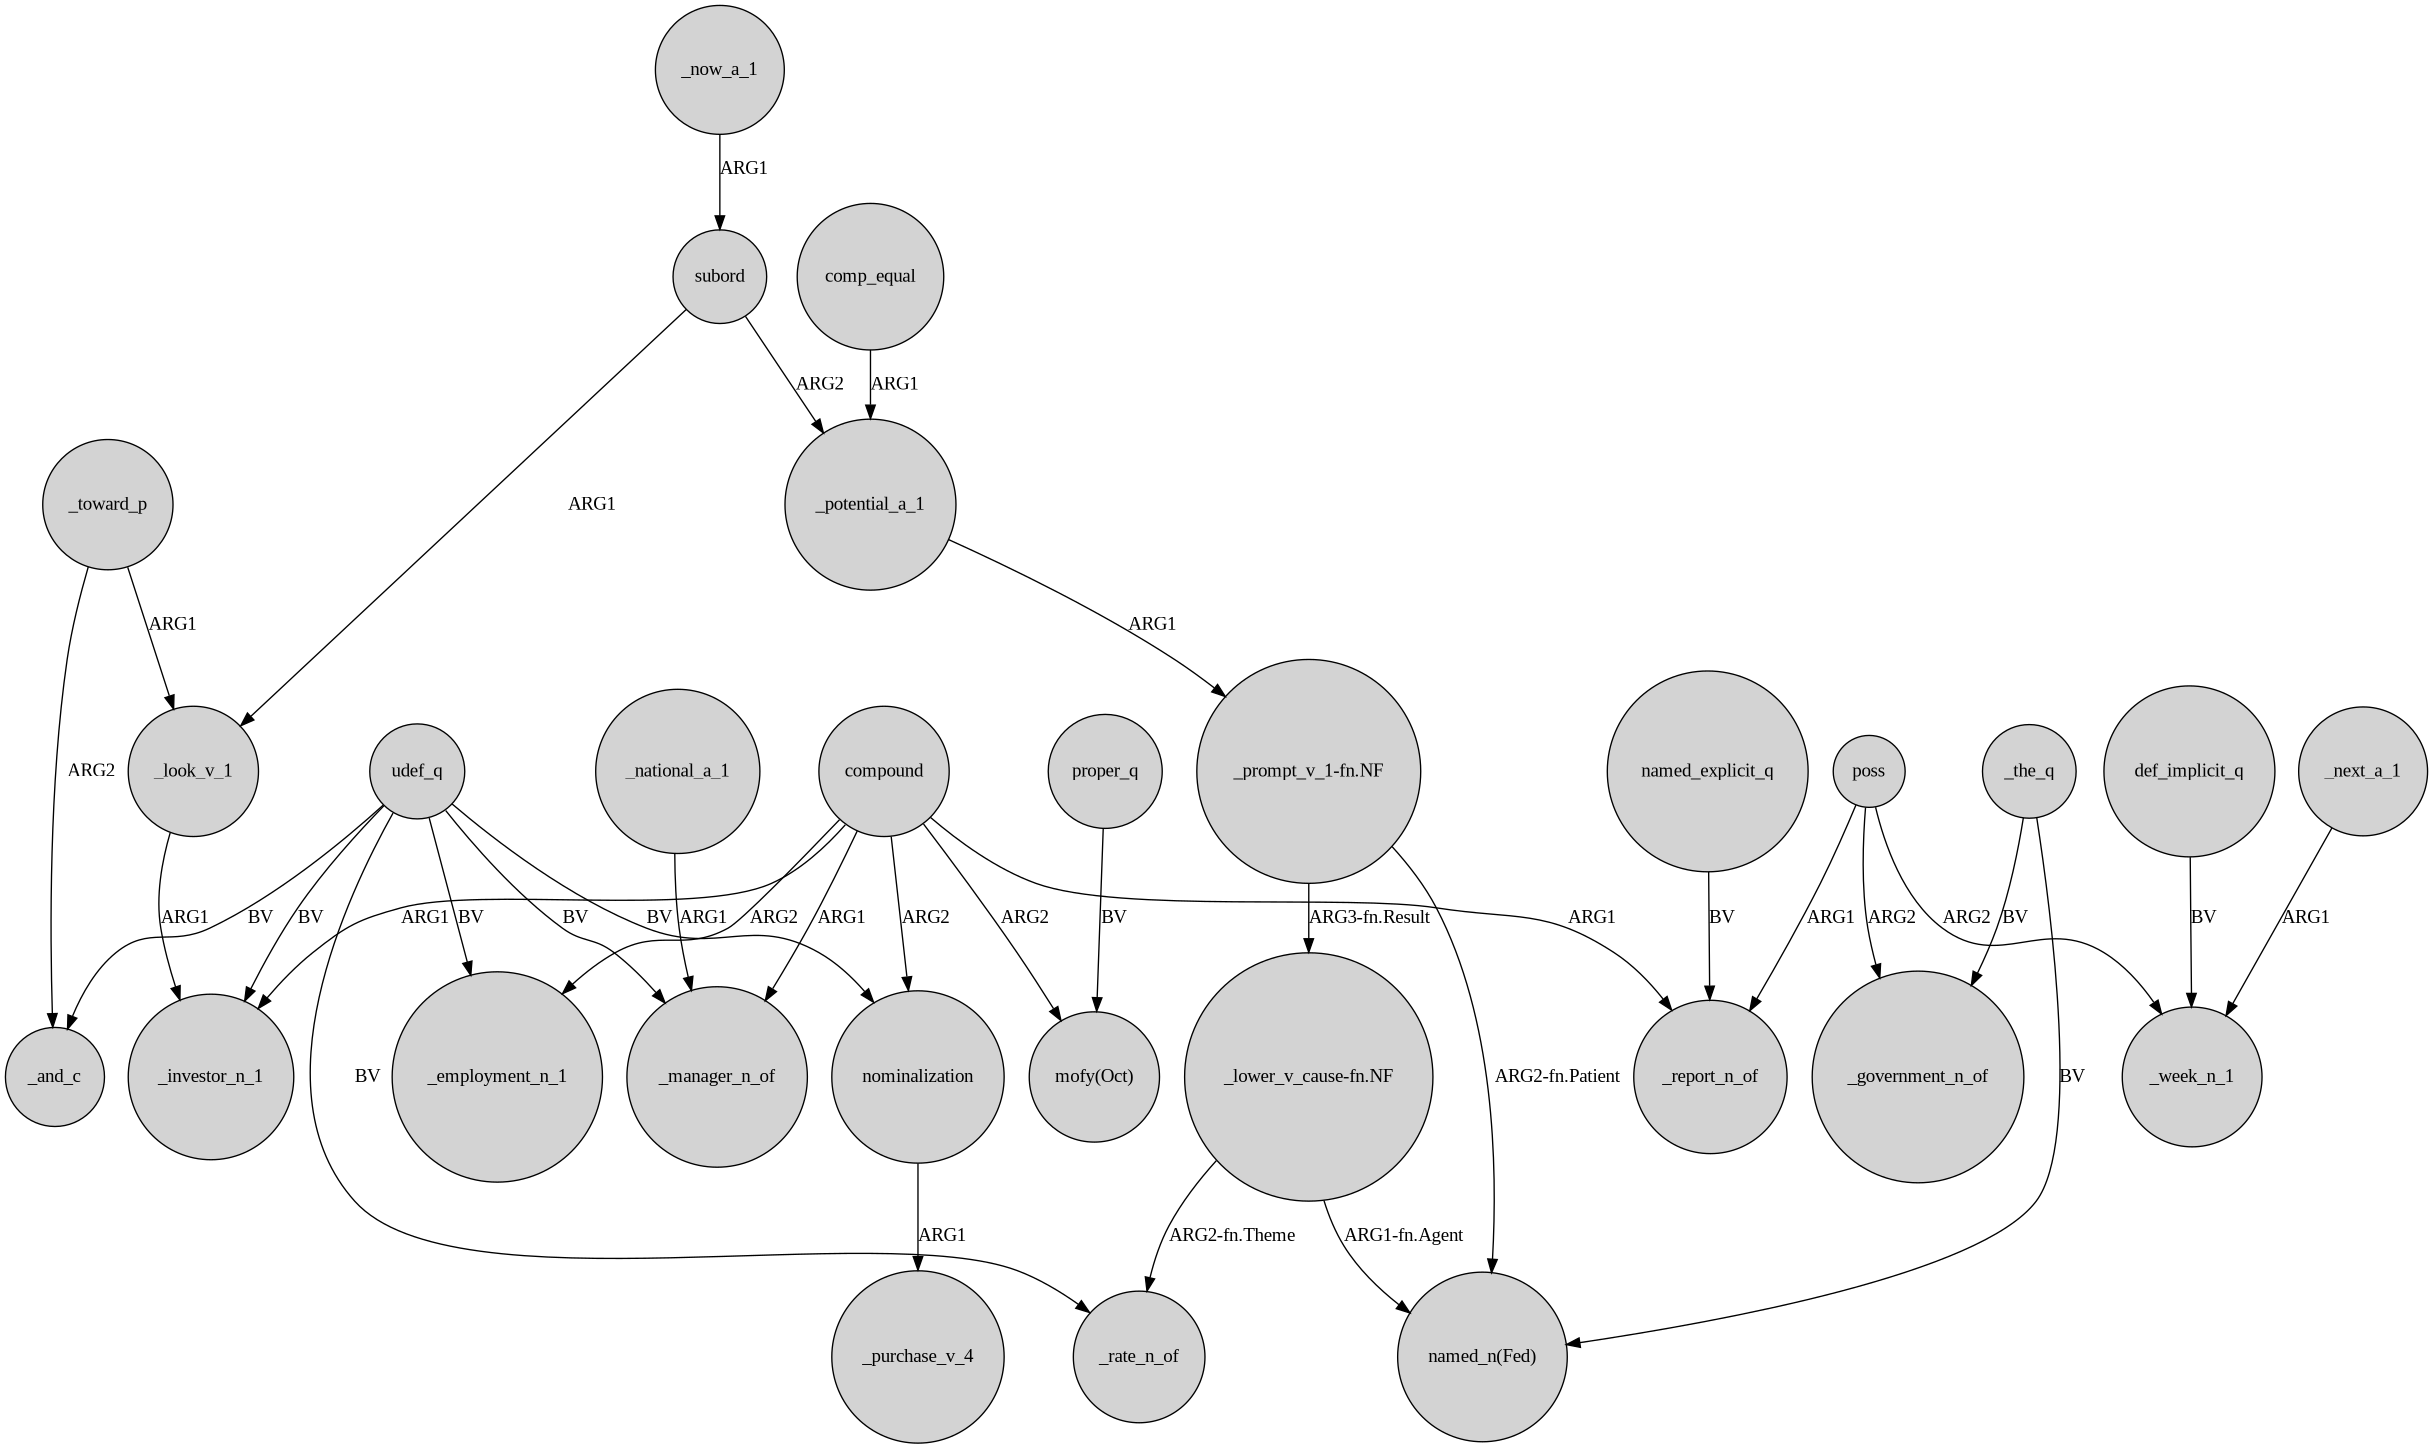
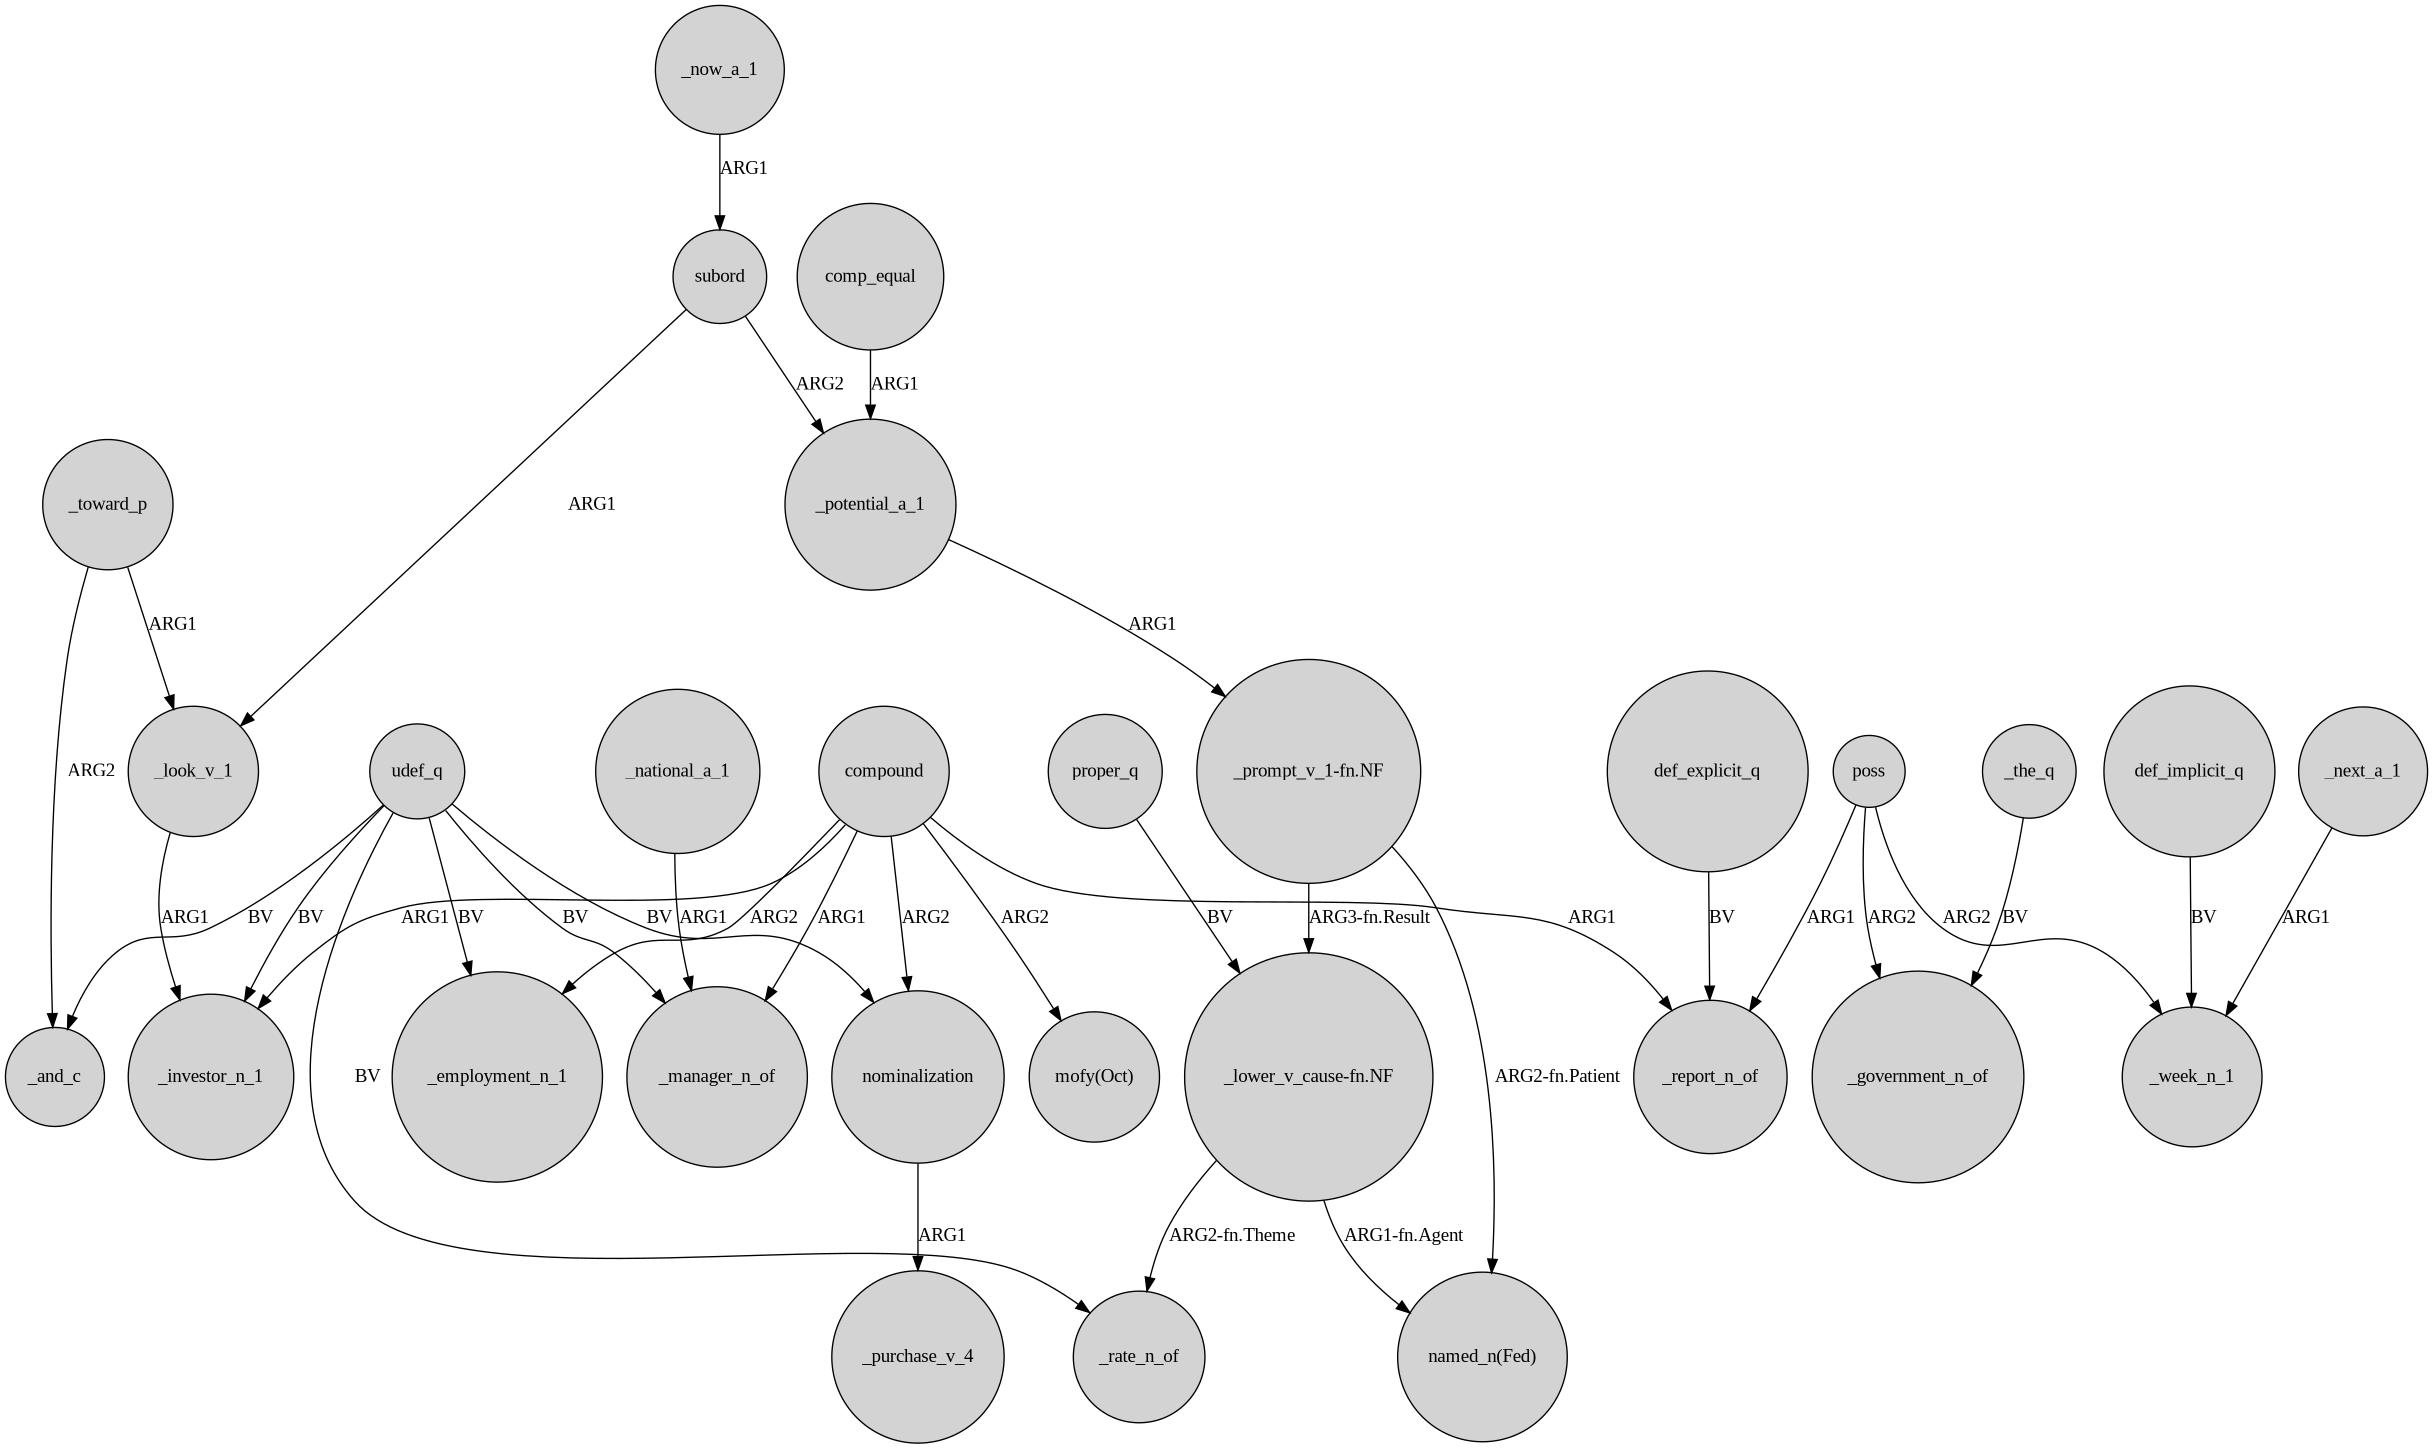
(1708, 771) -> (1708, 771)
(1100, 913) -> (1184, 890)
(1999, 1231) -> none
